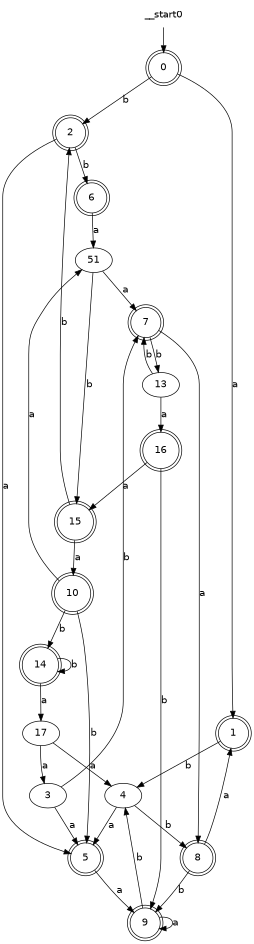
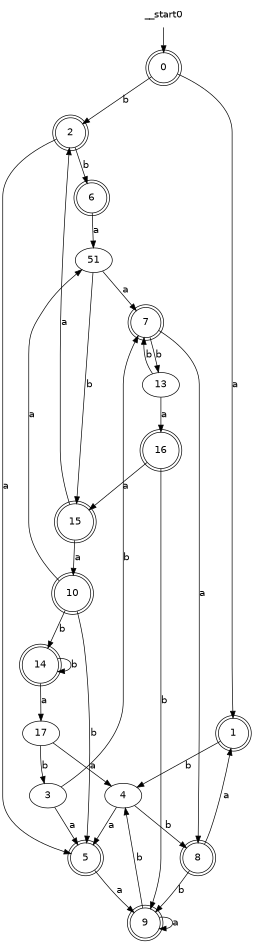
(64, 323) -> (64, 323)
(45, 766) -> (45, 766)
